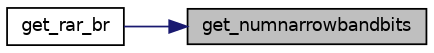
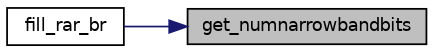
(65, 27) -> (65, 27)
